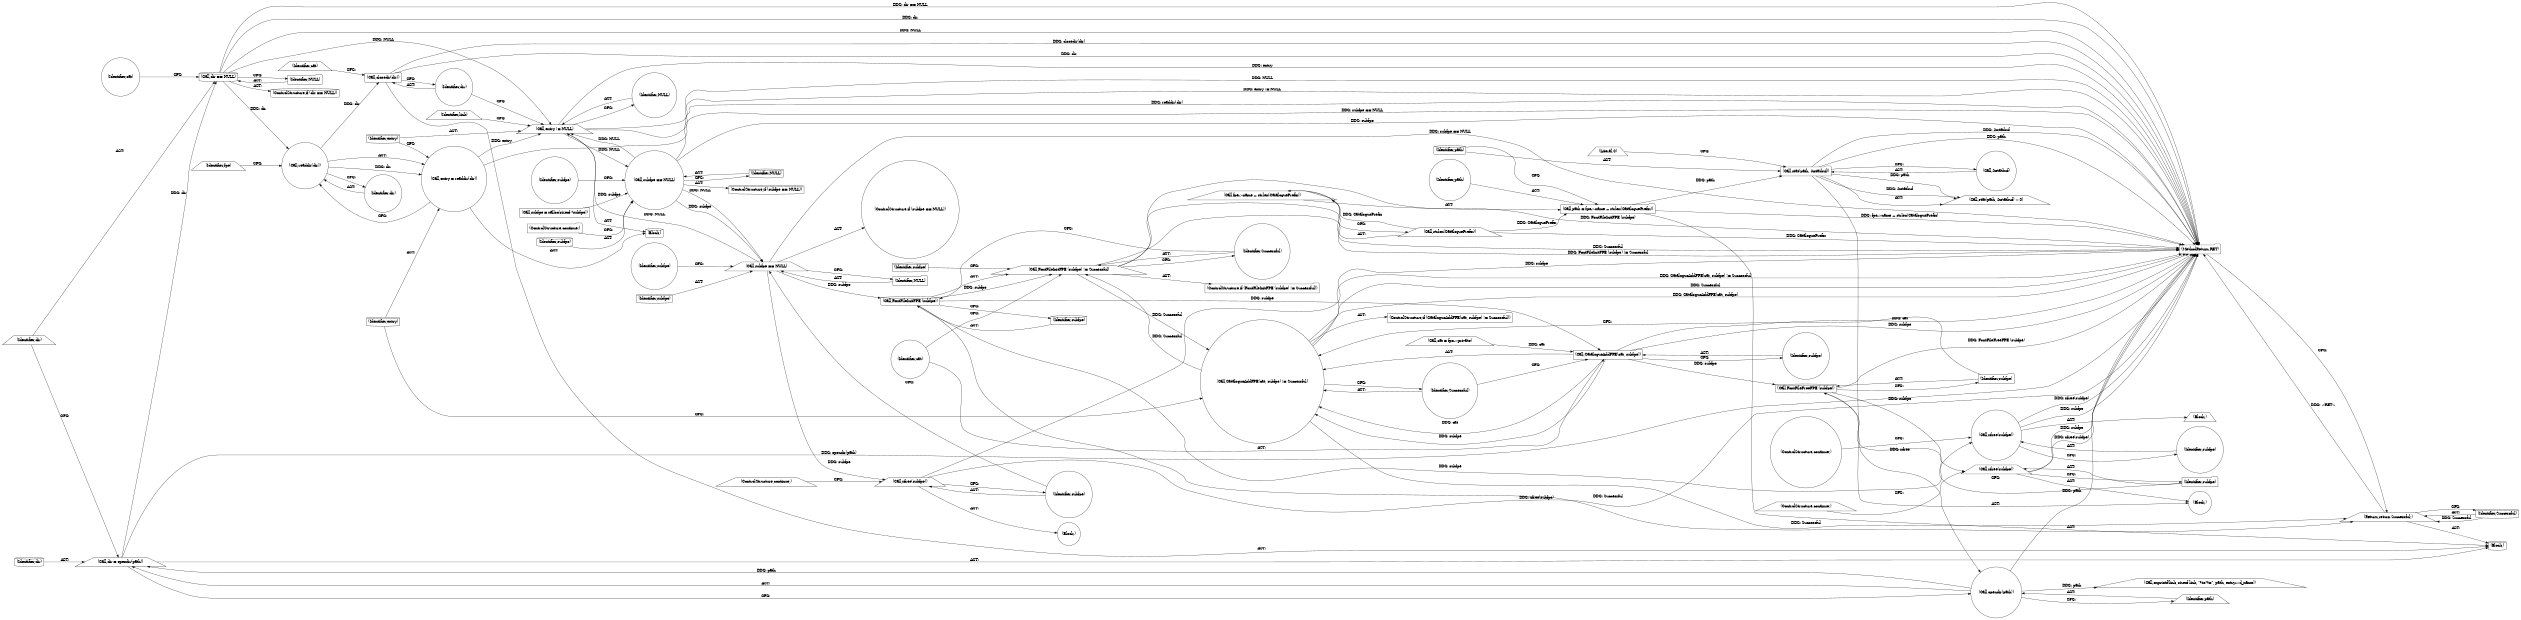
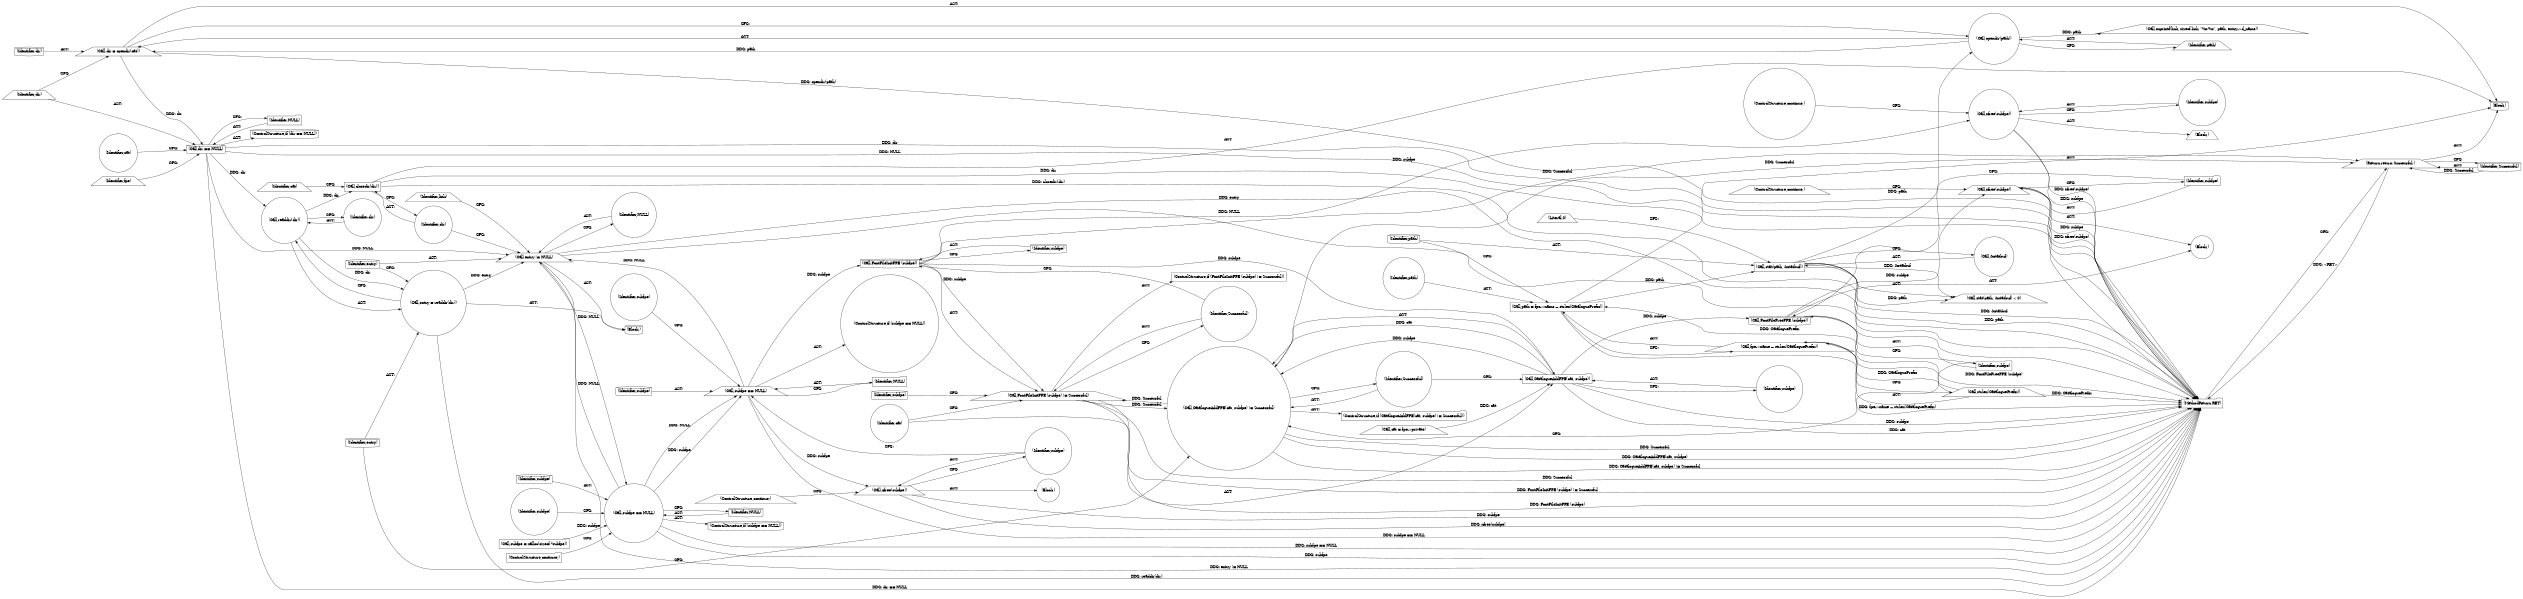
(260, 166) -> (169, 171)
none -> (1638, 354)
(2092, 444) -> none
(1900, 450) -> (1897, 192)
(121, 562) -> (118, 52)
